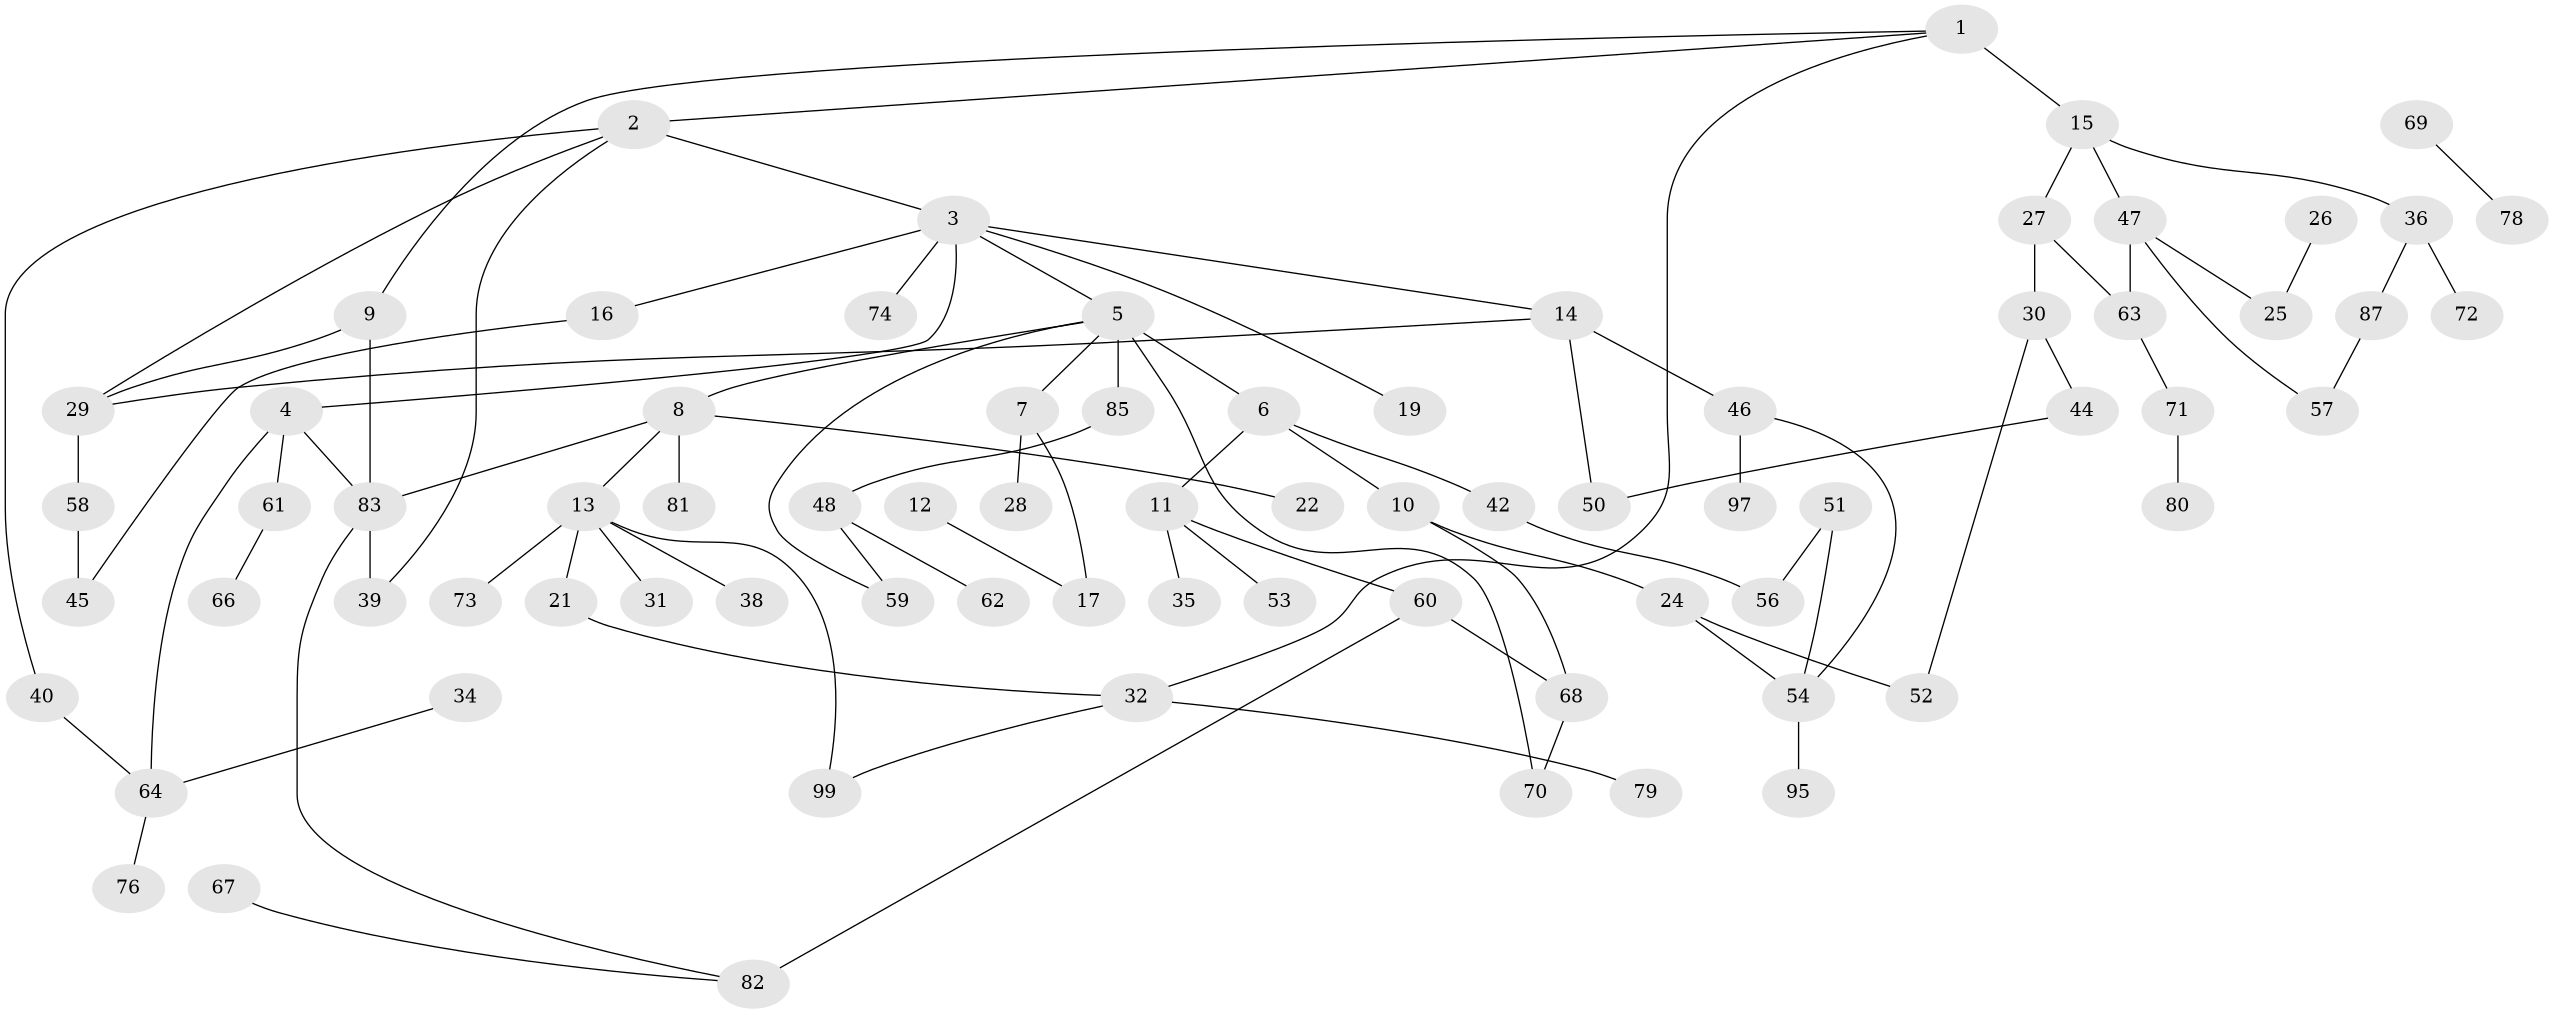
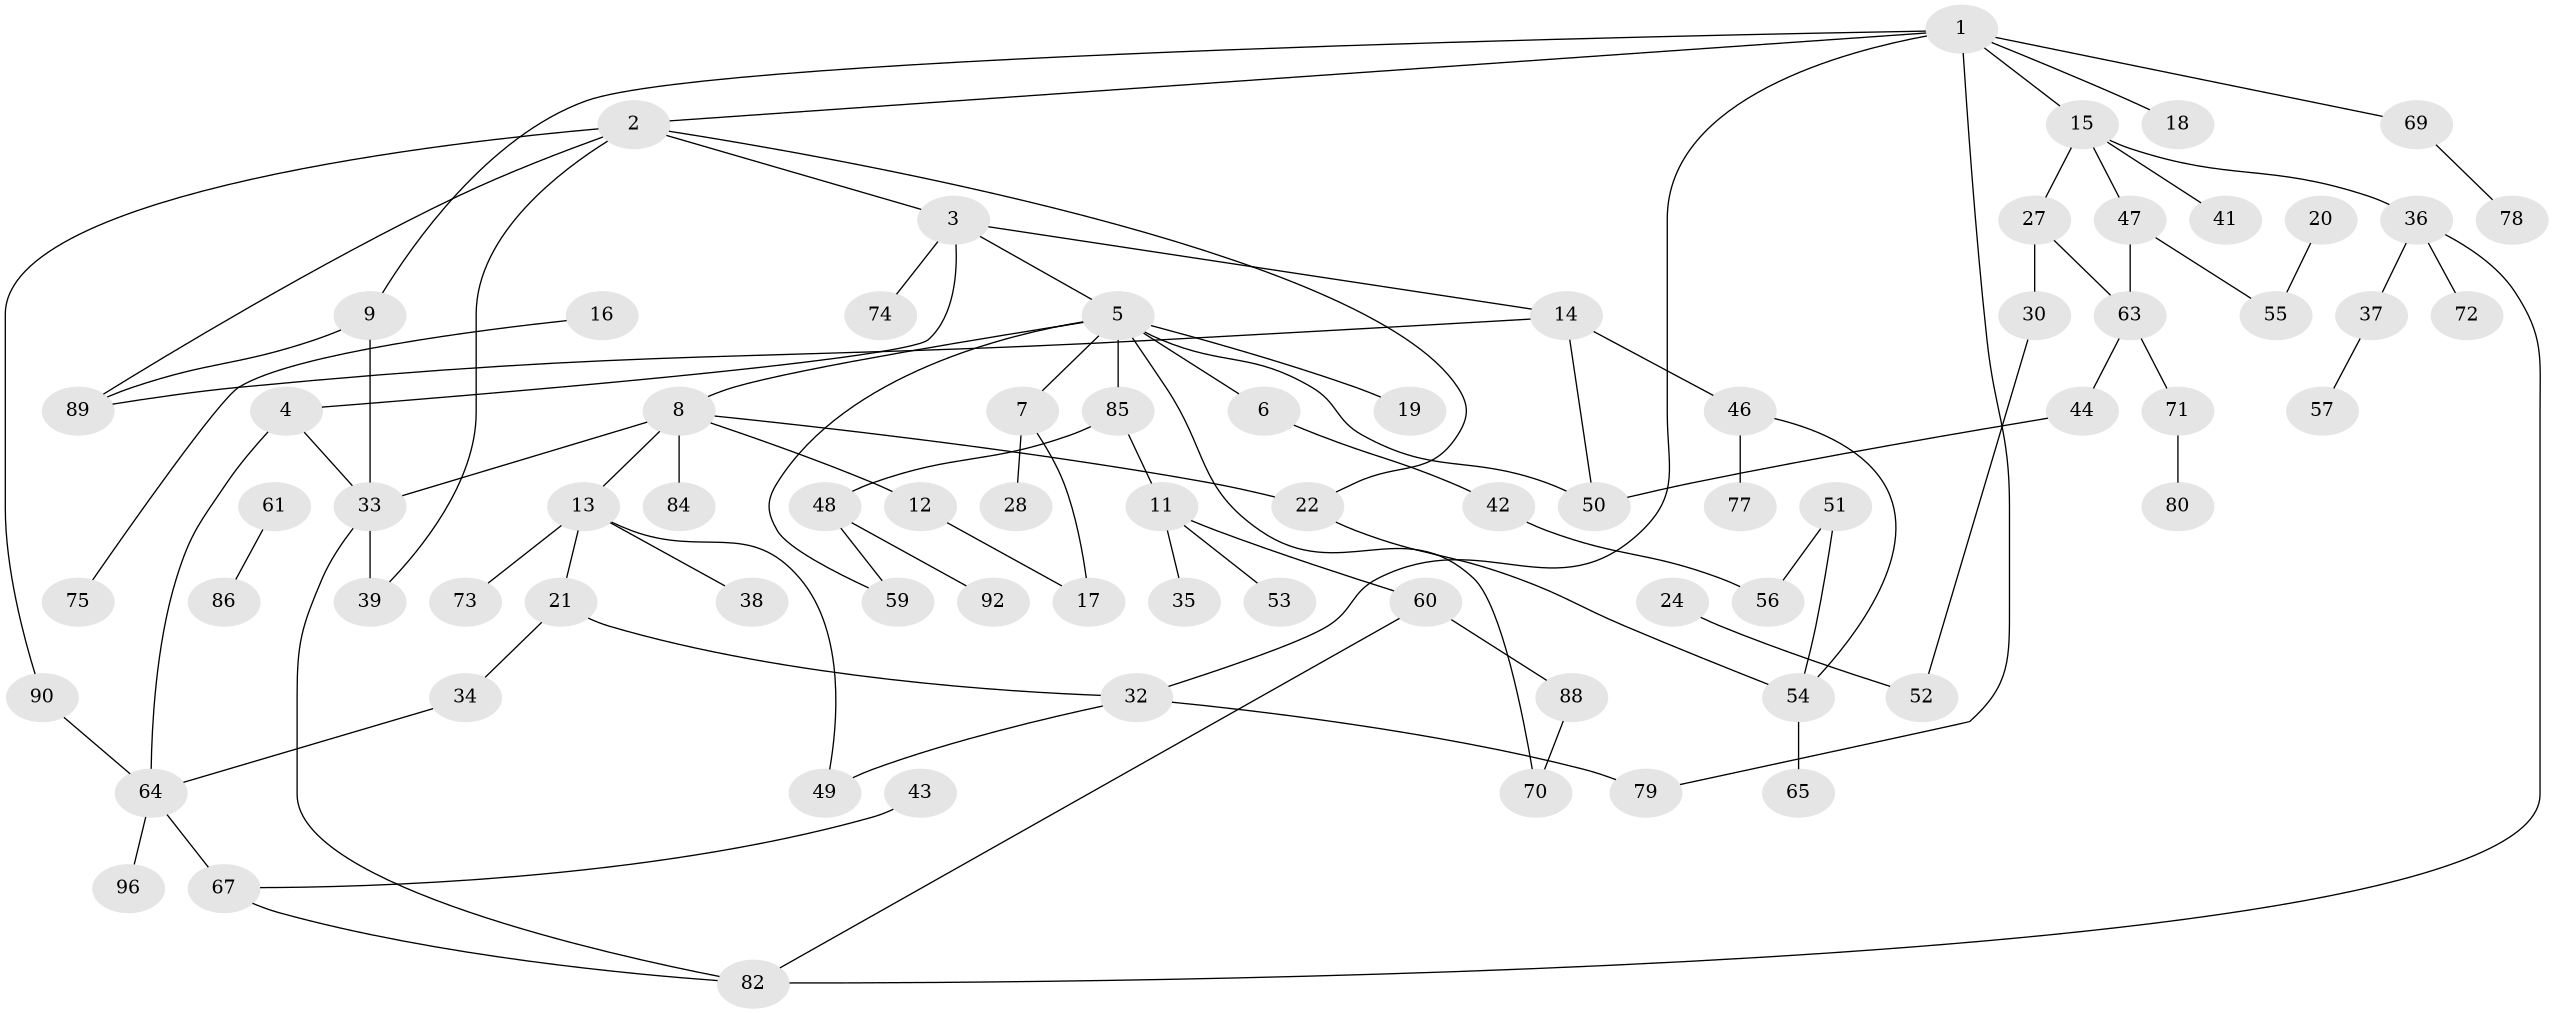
none -> (2189, 77)
none -> (2178, 125)
none -> (2226, 220)
(2321, 220) -> (2321, 220)
none -> (1171, 241)
(778, 268) -> none
(1189, 302) -> (1267, 358)
(2276, 316) -> (2276, 316)
(2372, 316) -> (2372, 316)
(2214, 325) -> none
(2059, 363) -> (2106, 363)
(78, 411) -> (78, 411)
none -> (1349, 425)
(281, 459) -> none
none -> (811, 459)
(1213, 459) -> (1140, 459)
(78, 507) -> none
(370, 507) -> (370, 507)
(679, 507) -> (679, 507)
(1403, 507) -> none
(1740, 507) -> (1740, 507)
none -> (2009, 540)
(78, 602) -> (78, 602)
(224, 602) -> (224, 602)
(657, 602) -> none
(993, 602) -> (993, 602)
none -> (513, 650)
(1735, 650) -> (1555, 594)
(42, 698) -> (42, 698)
(1572, 698) -> (1572, 698)
(825, 793) -> (825, 793)
none -> (921, 793)
(1799, 793) -> (1799, 793)
none -> (188, 841)
(129, 889) -> (129, 889)
none -> (1980, 940)
